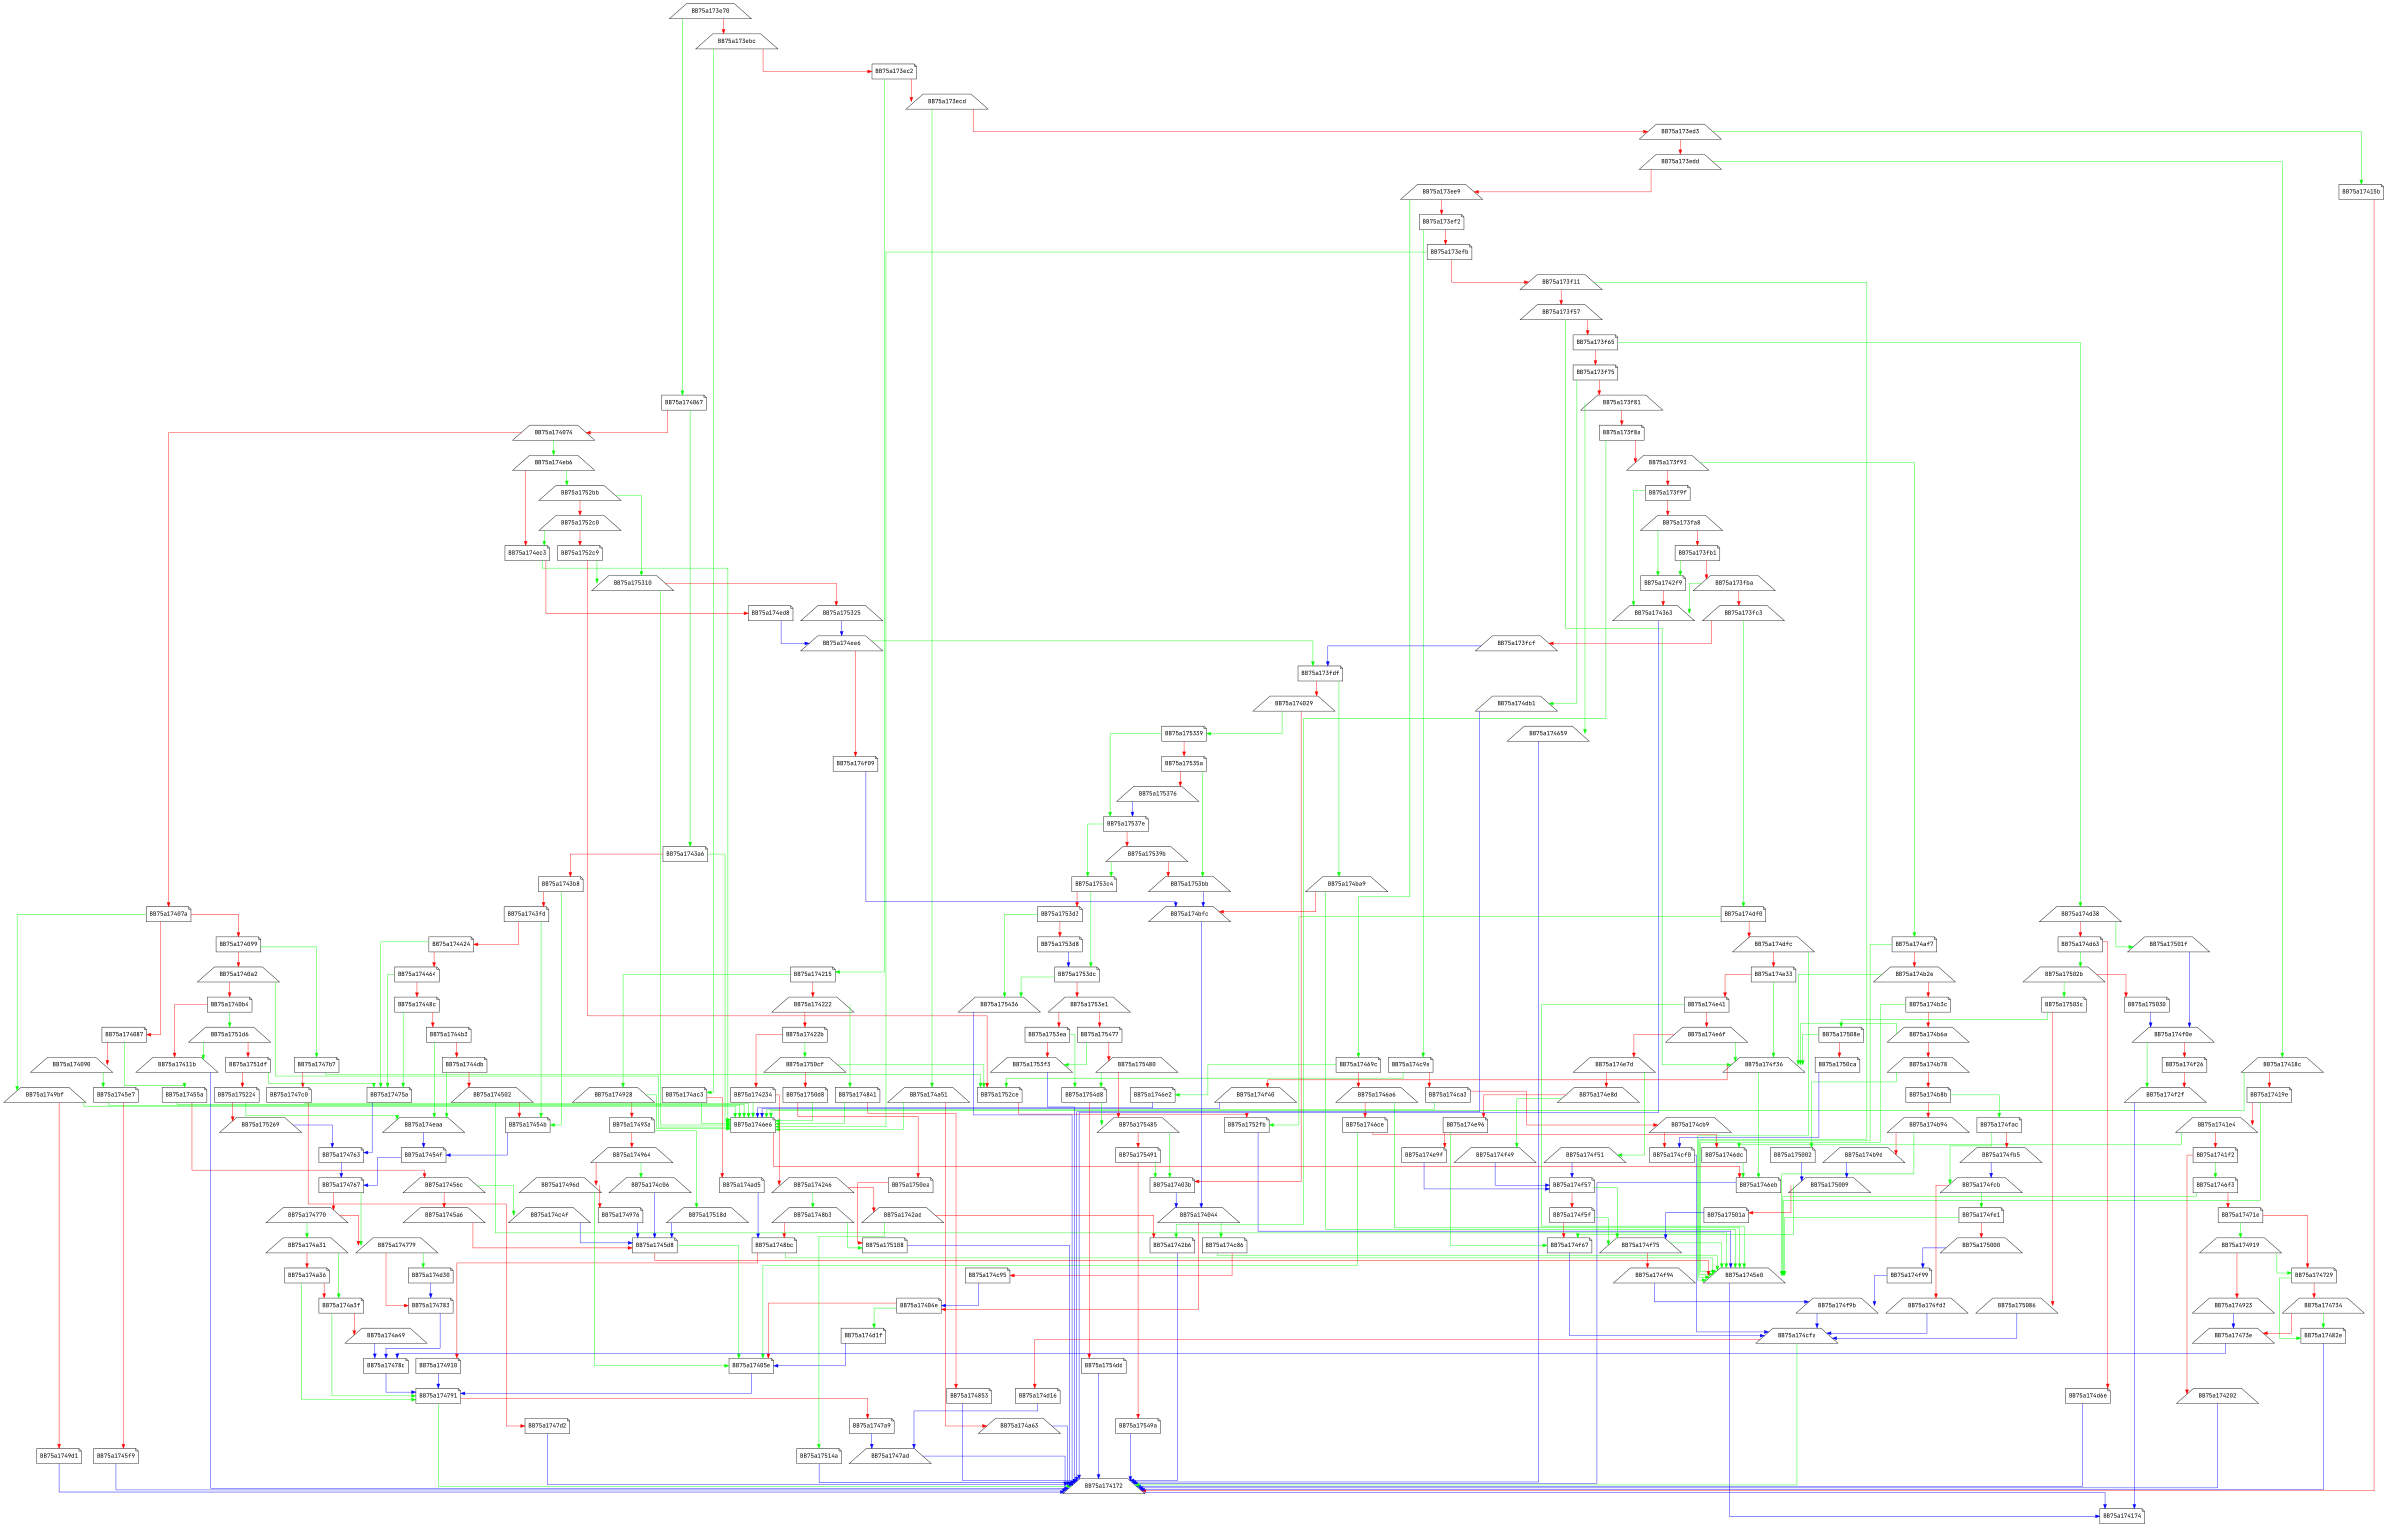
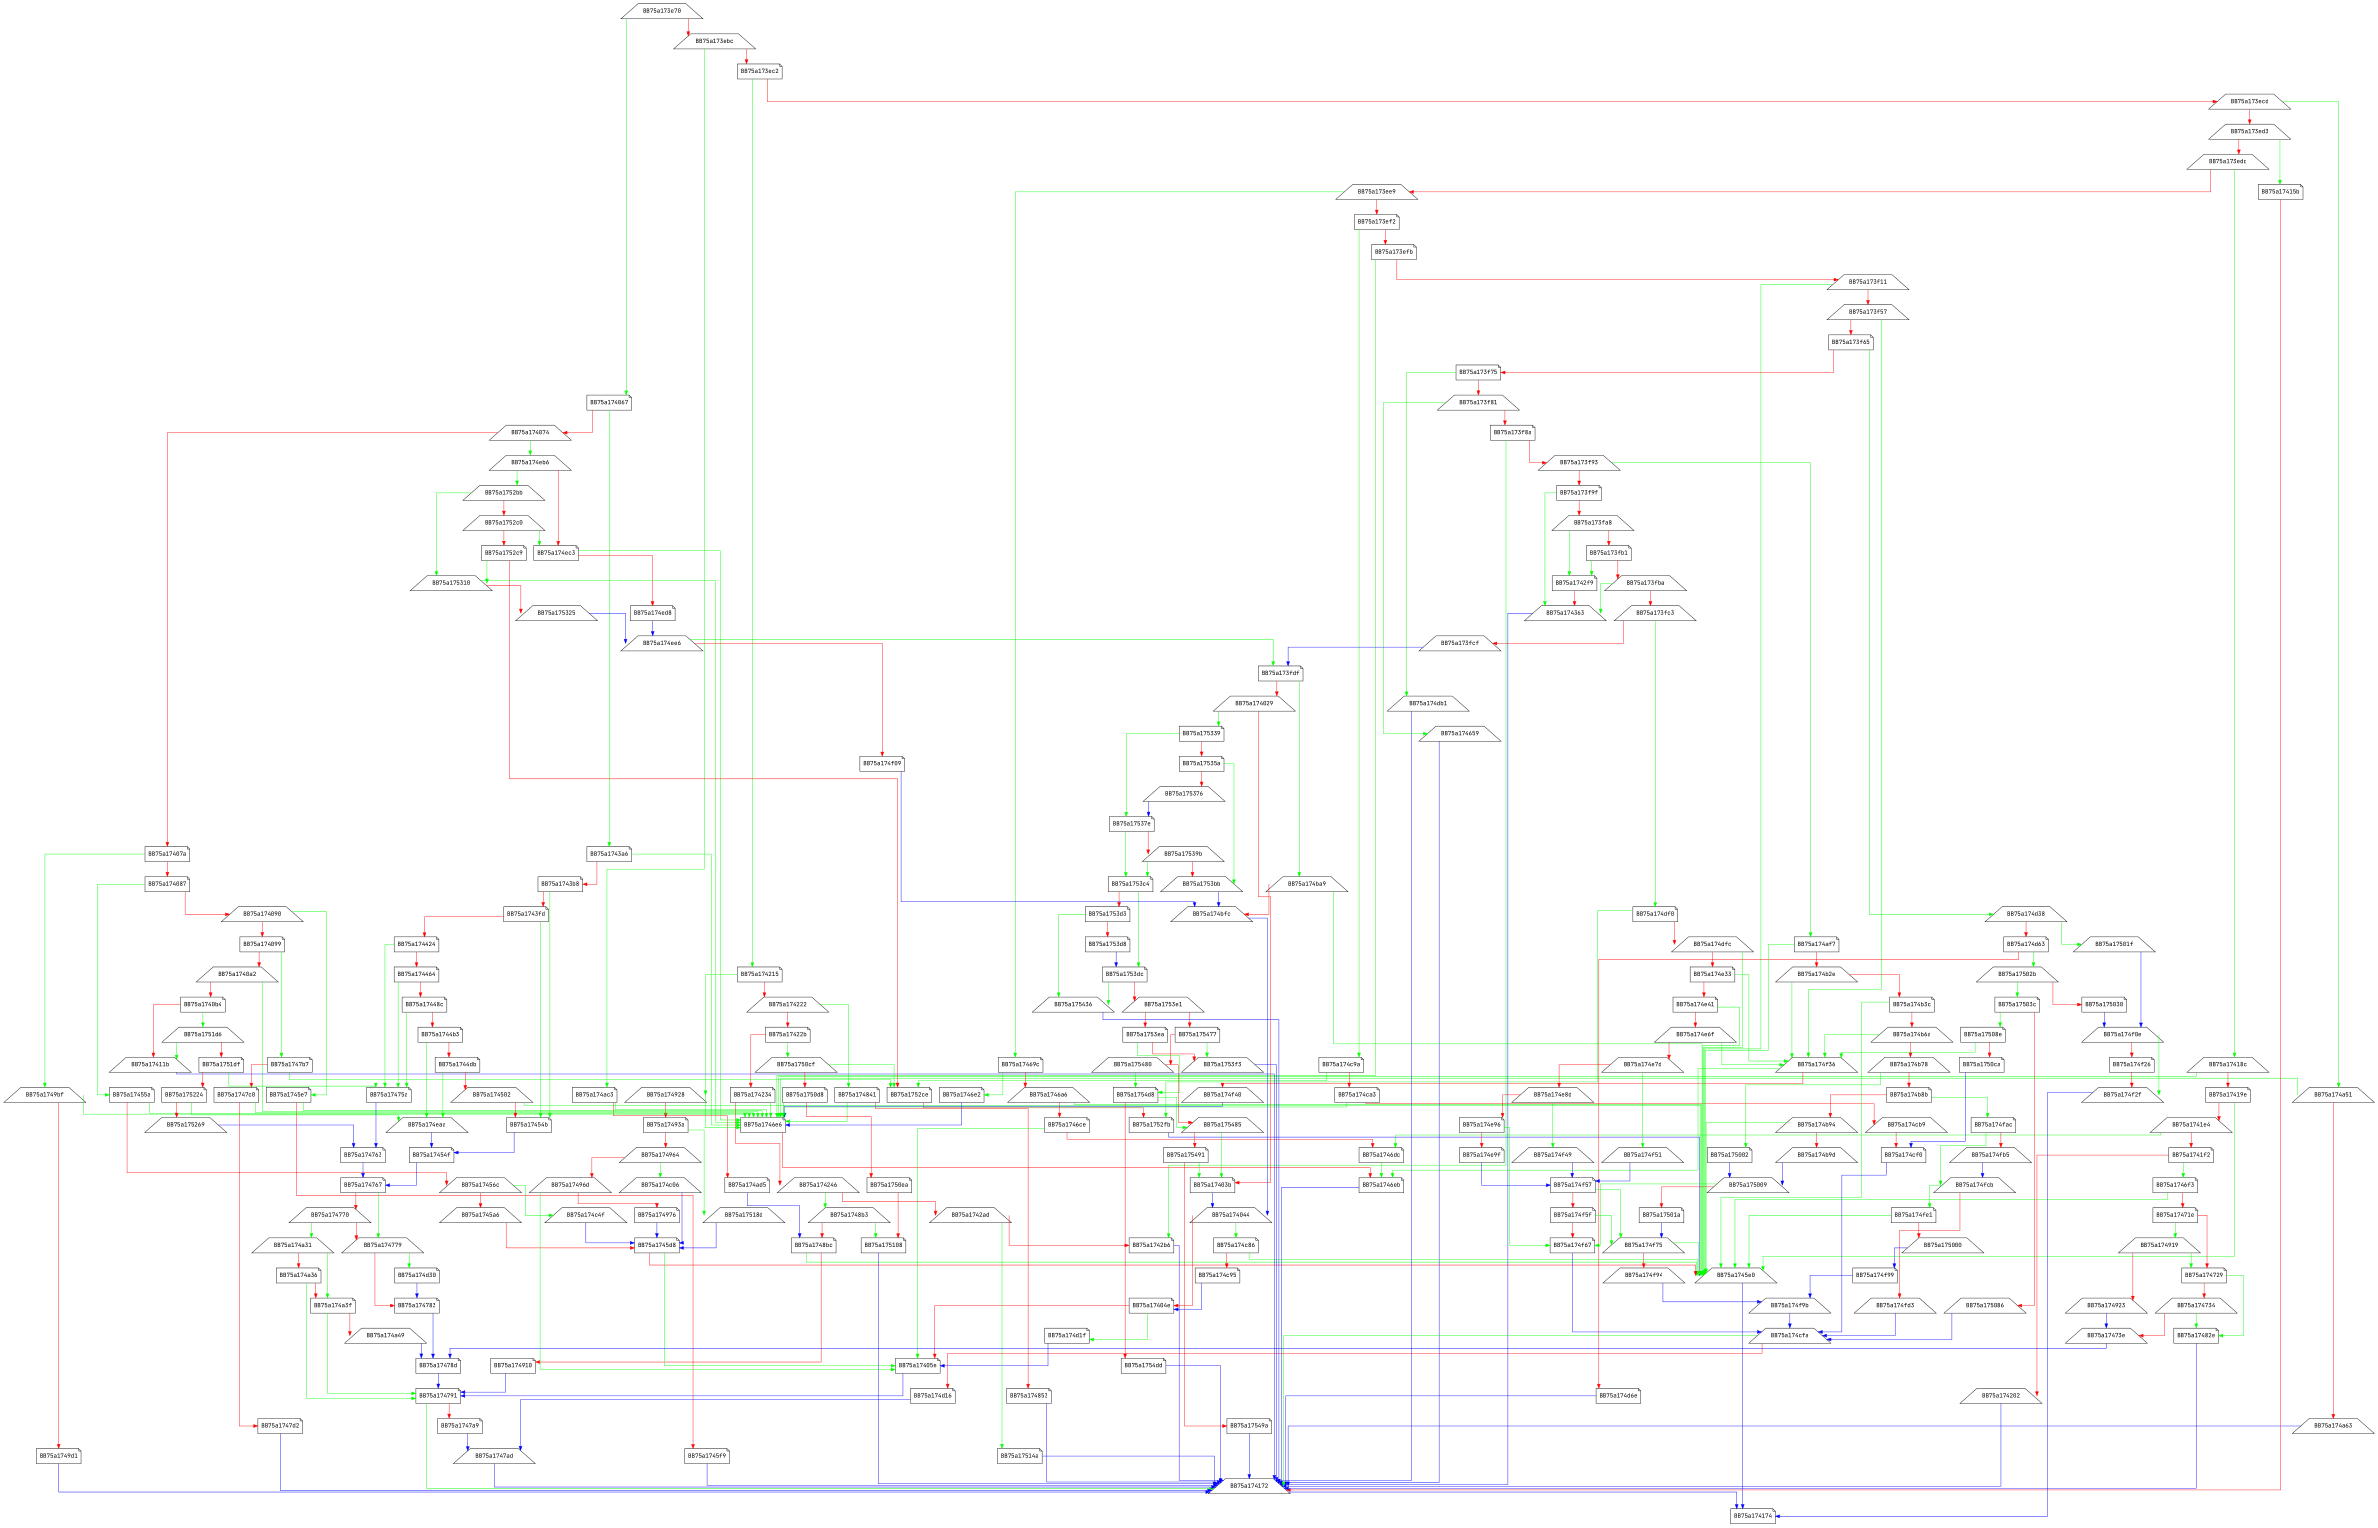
(224, 914) -> (262, 927)
